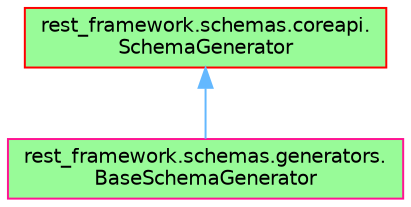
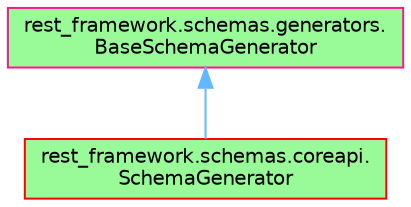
(206, 114) -> (206, 114)
